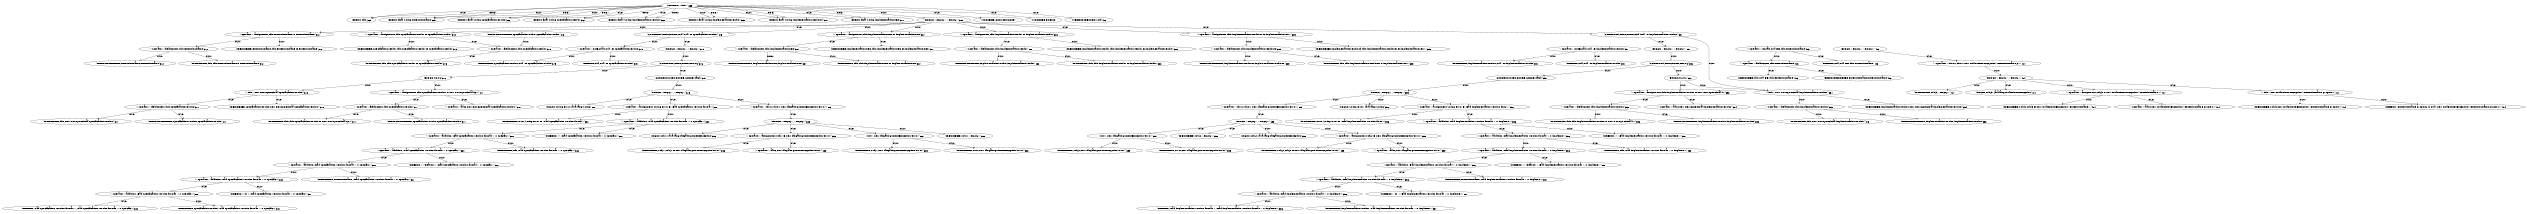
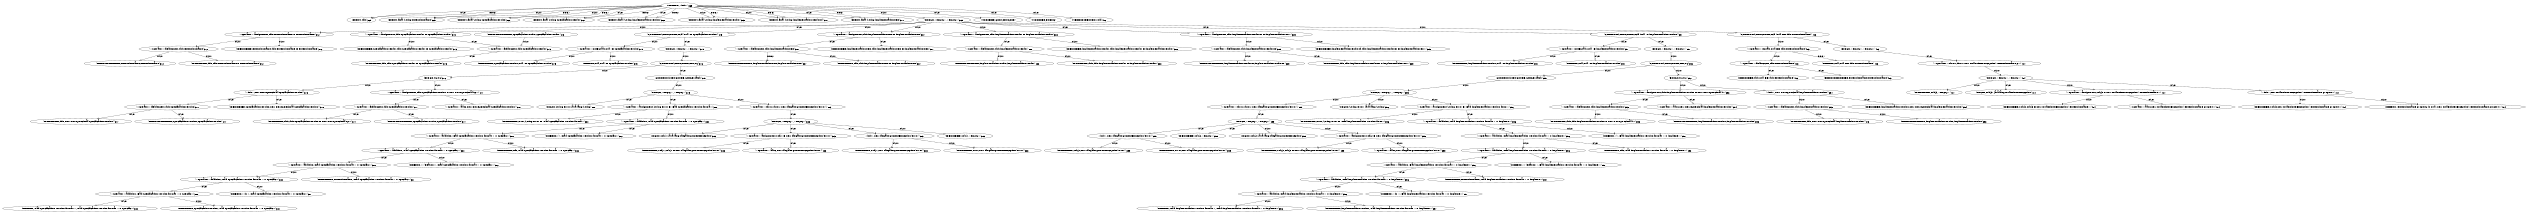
none -> (1778, 34)
(1822, 56) -> (1822, 56)
(1709, 77) -> (1619, 42)
